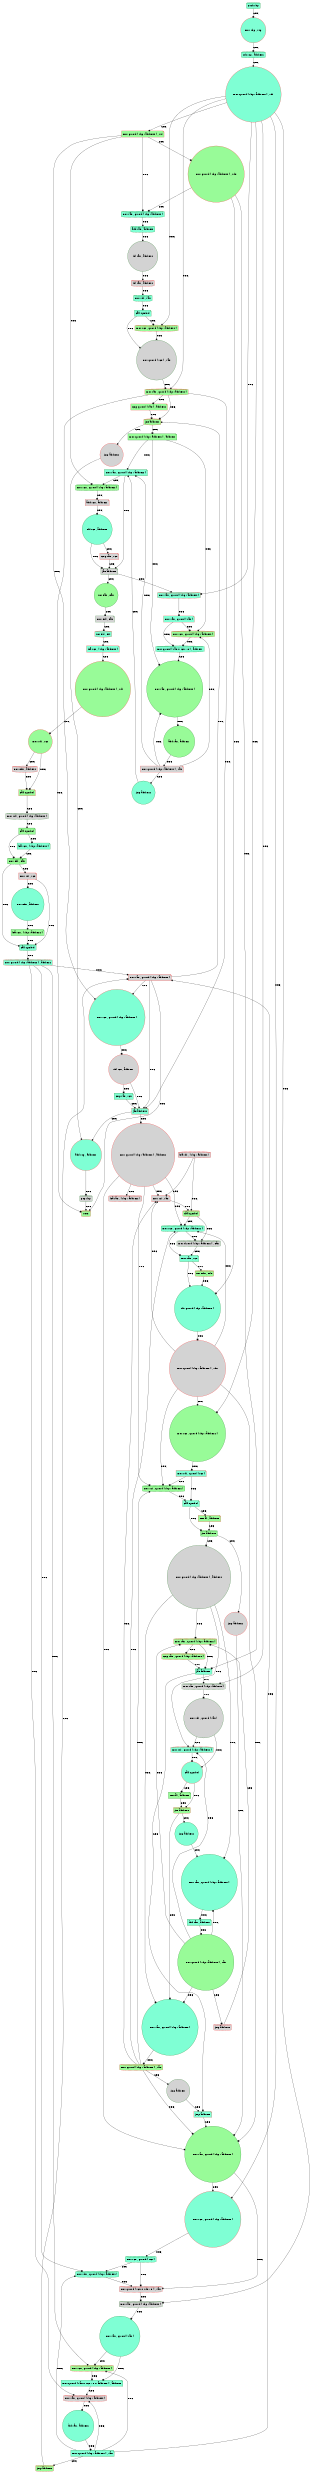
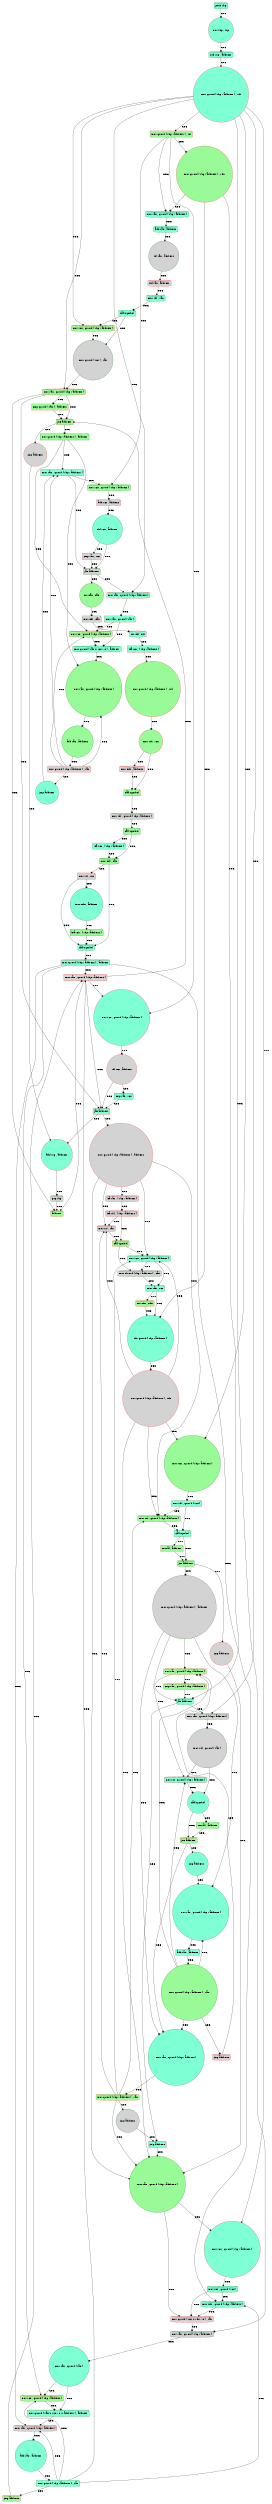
(161, 1199) -> (106, 1228)
none -> (122, 1205)
(86, 1214) -> (57, 1214)
